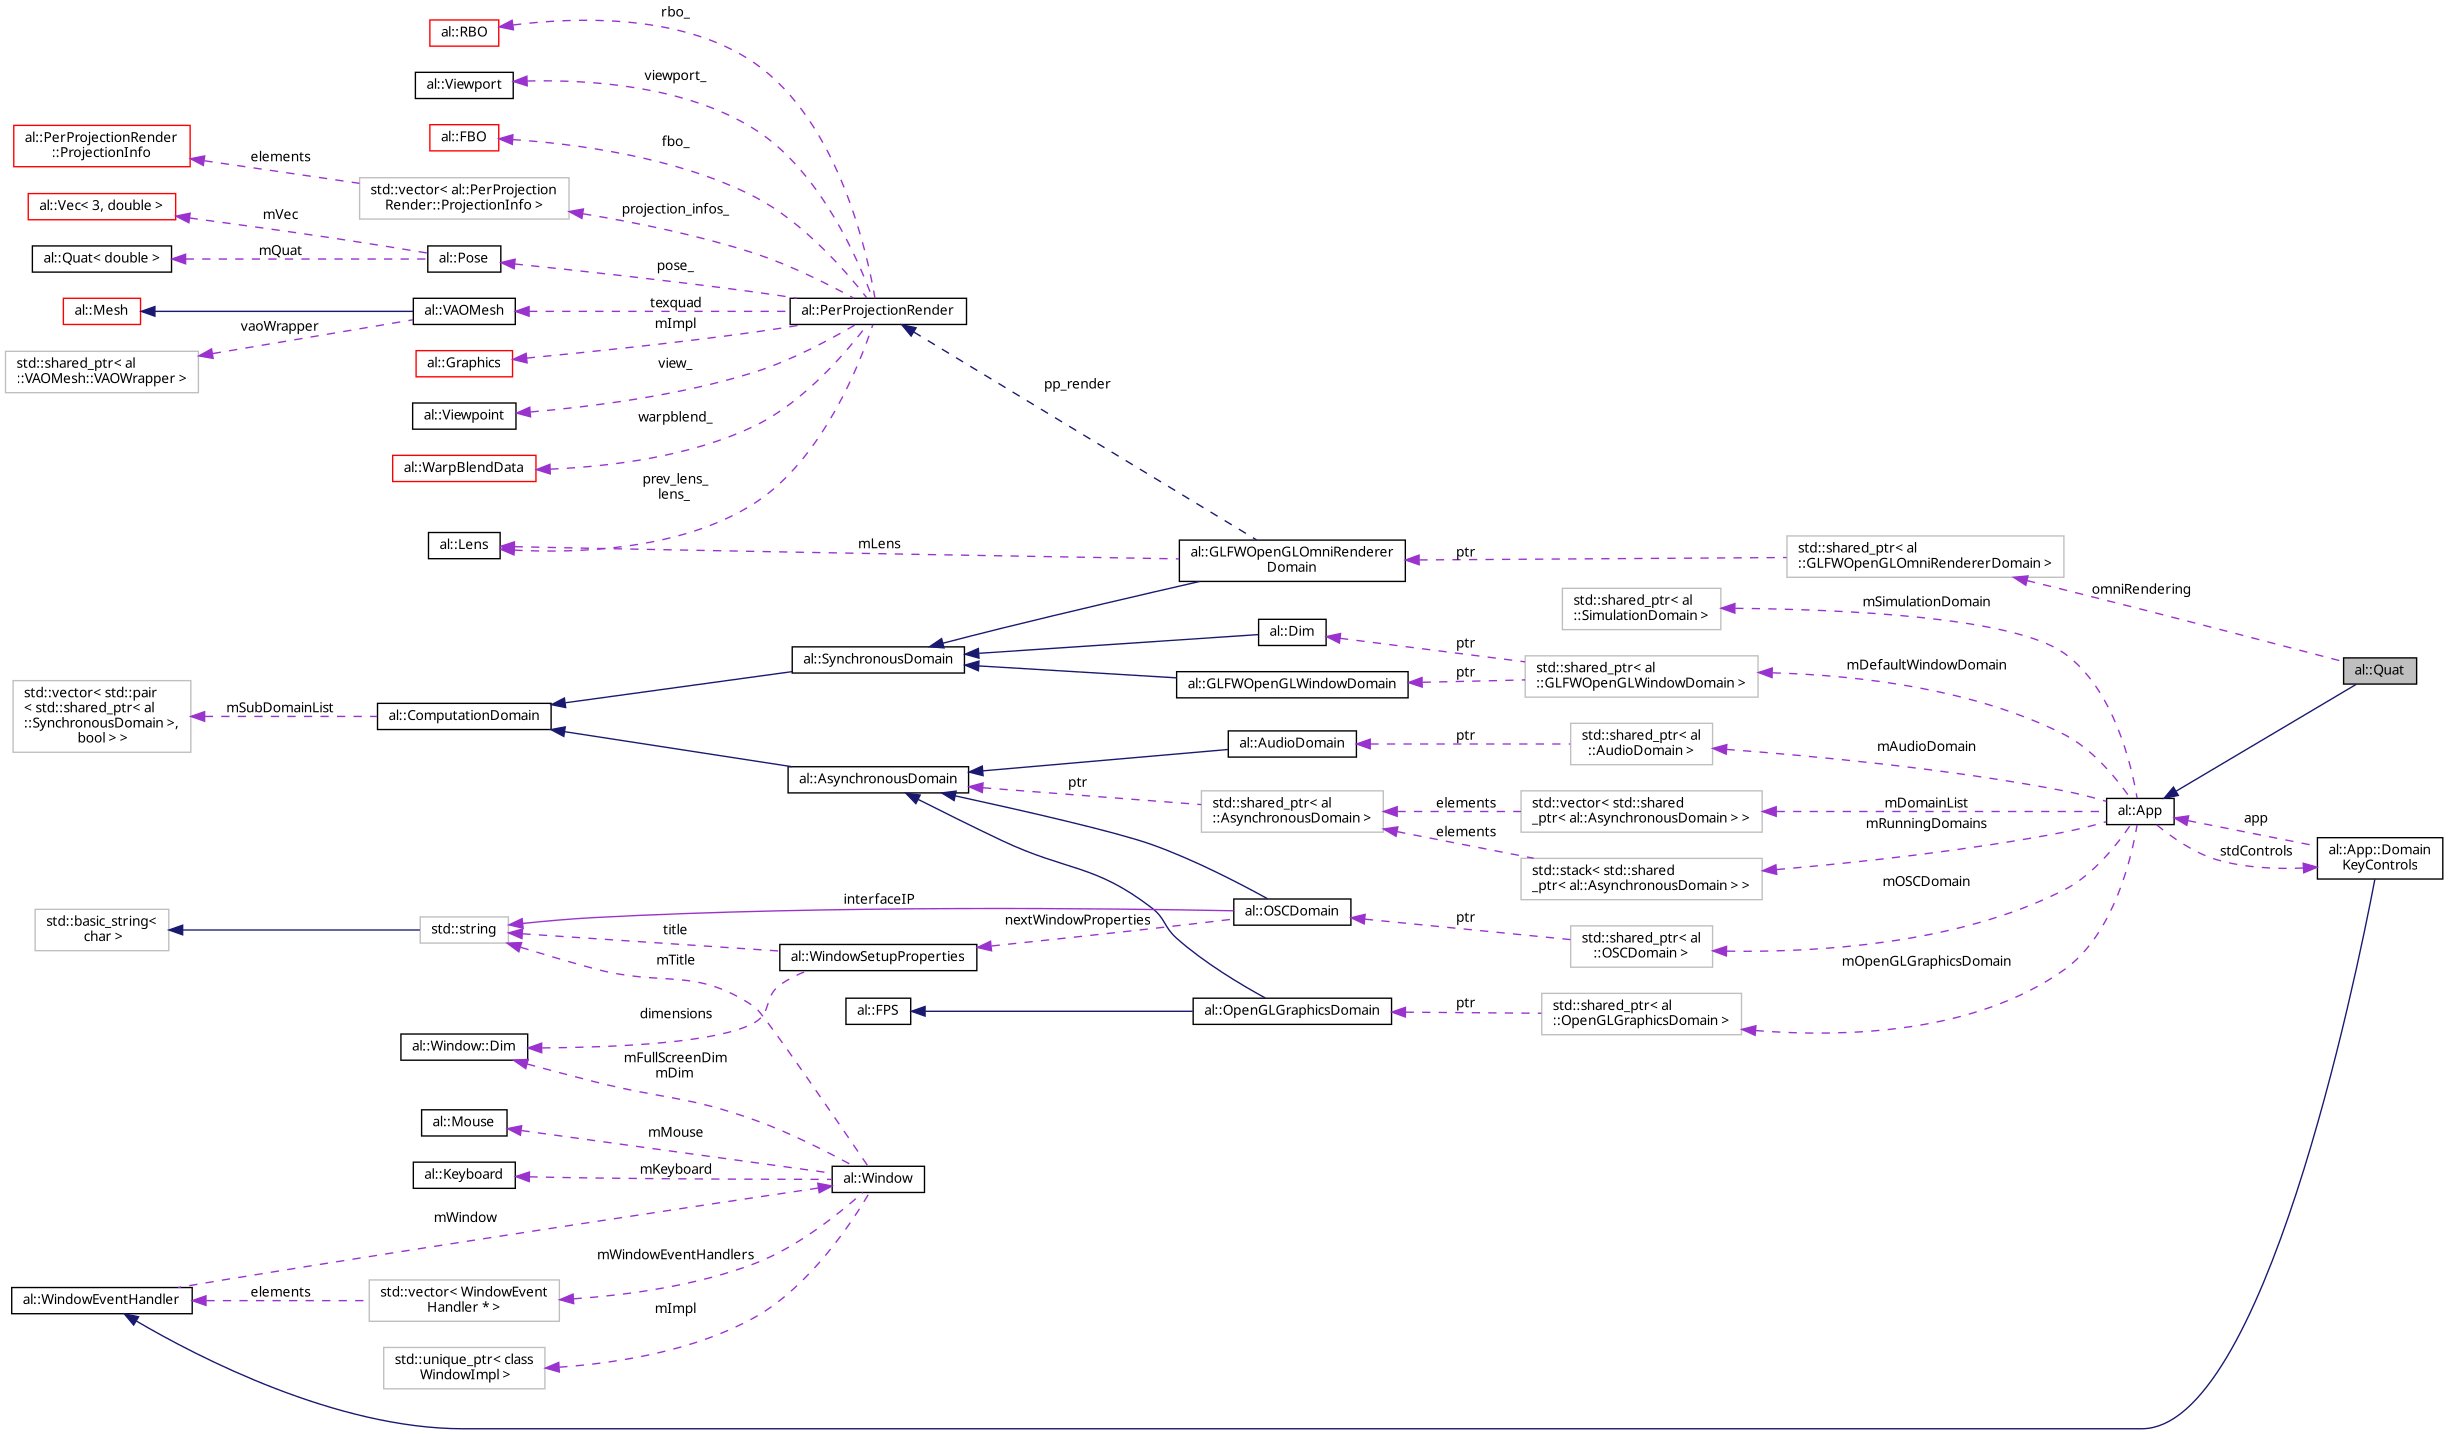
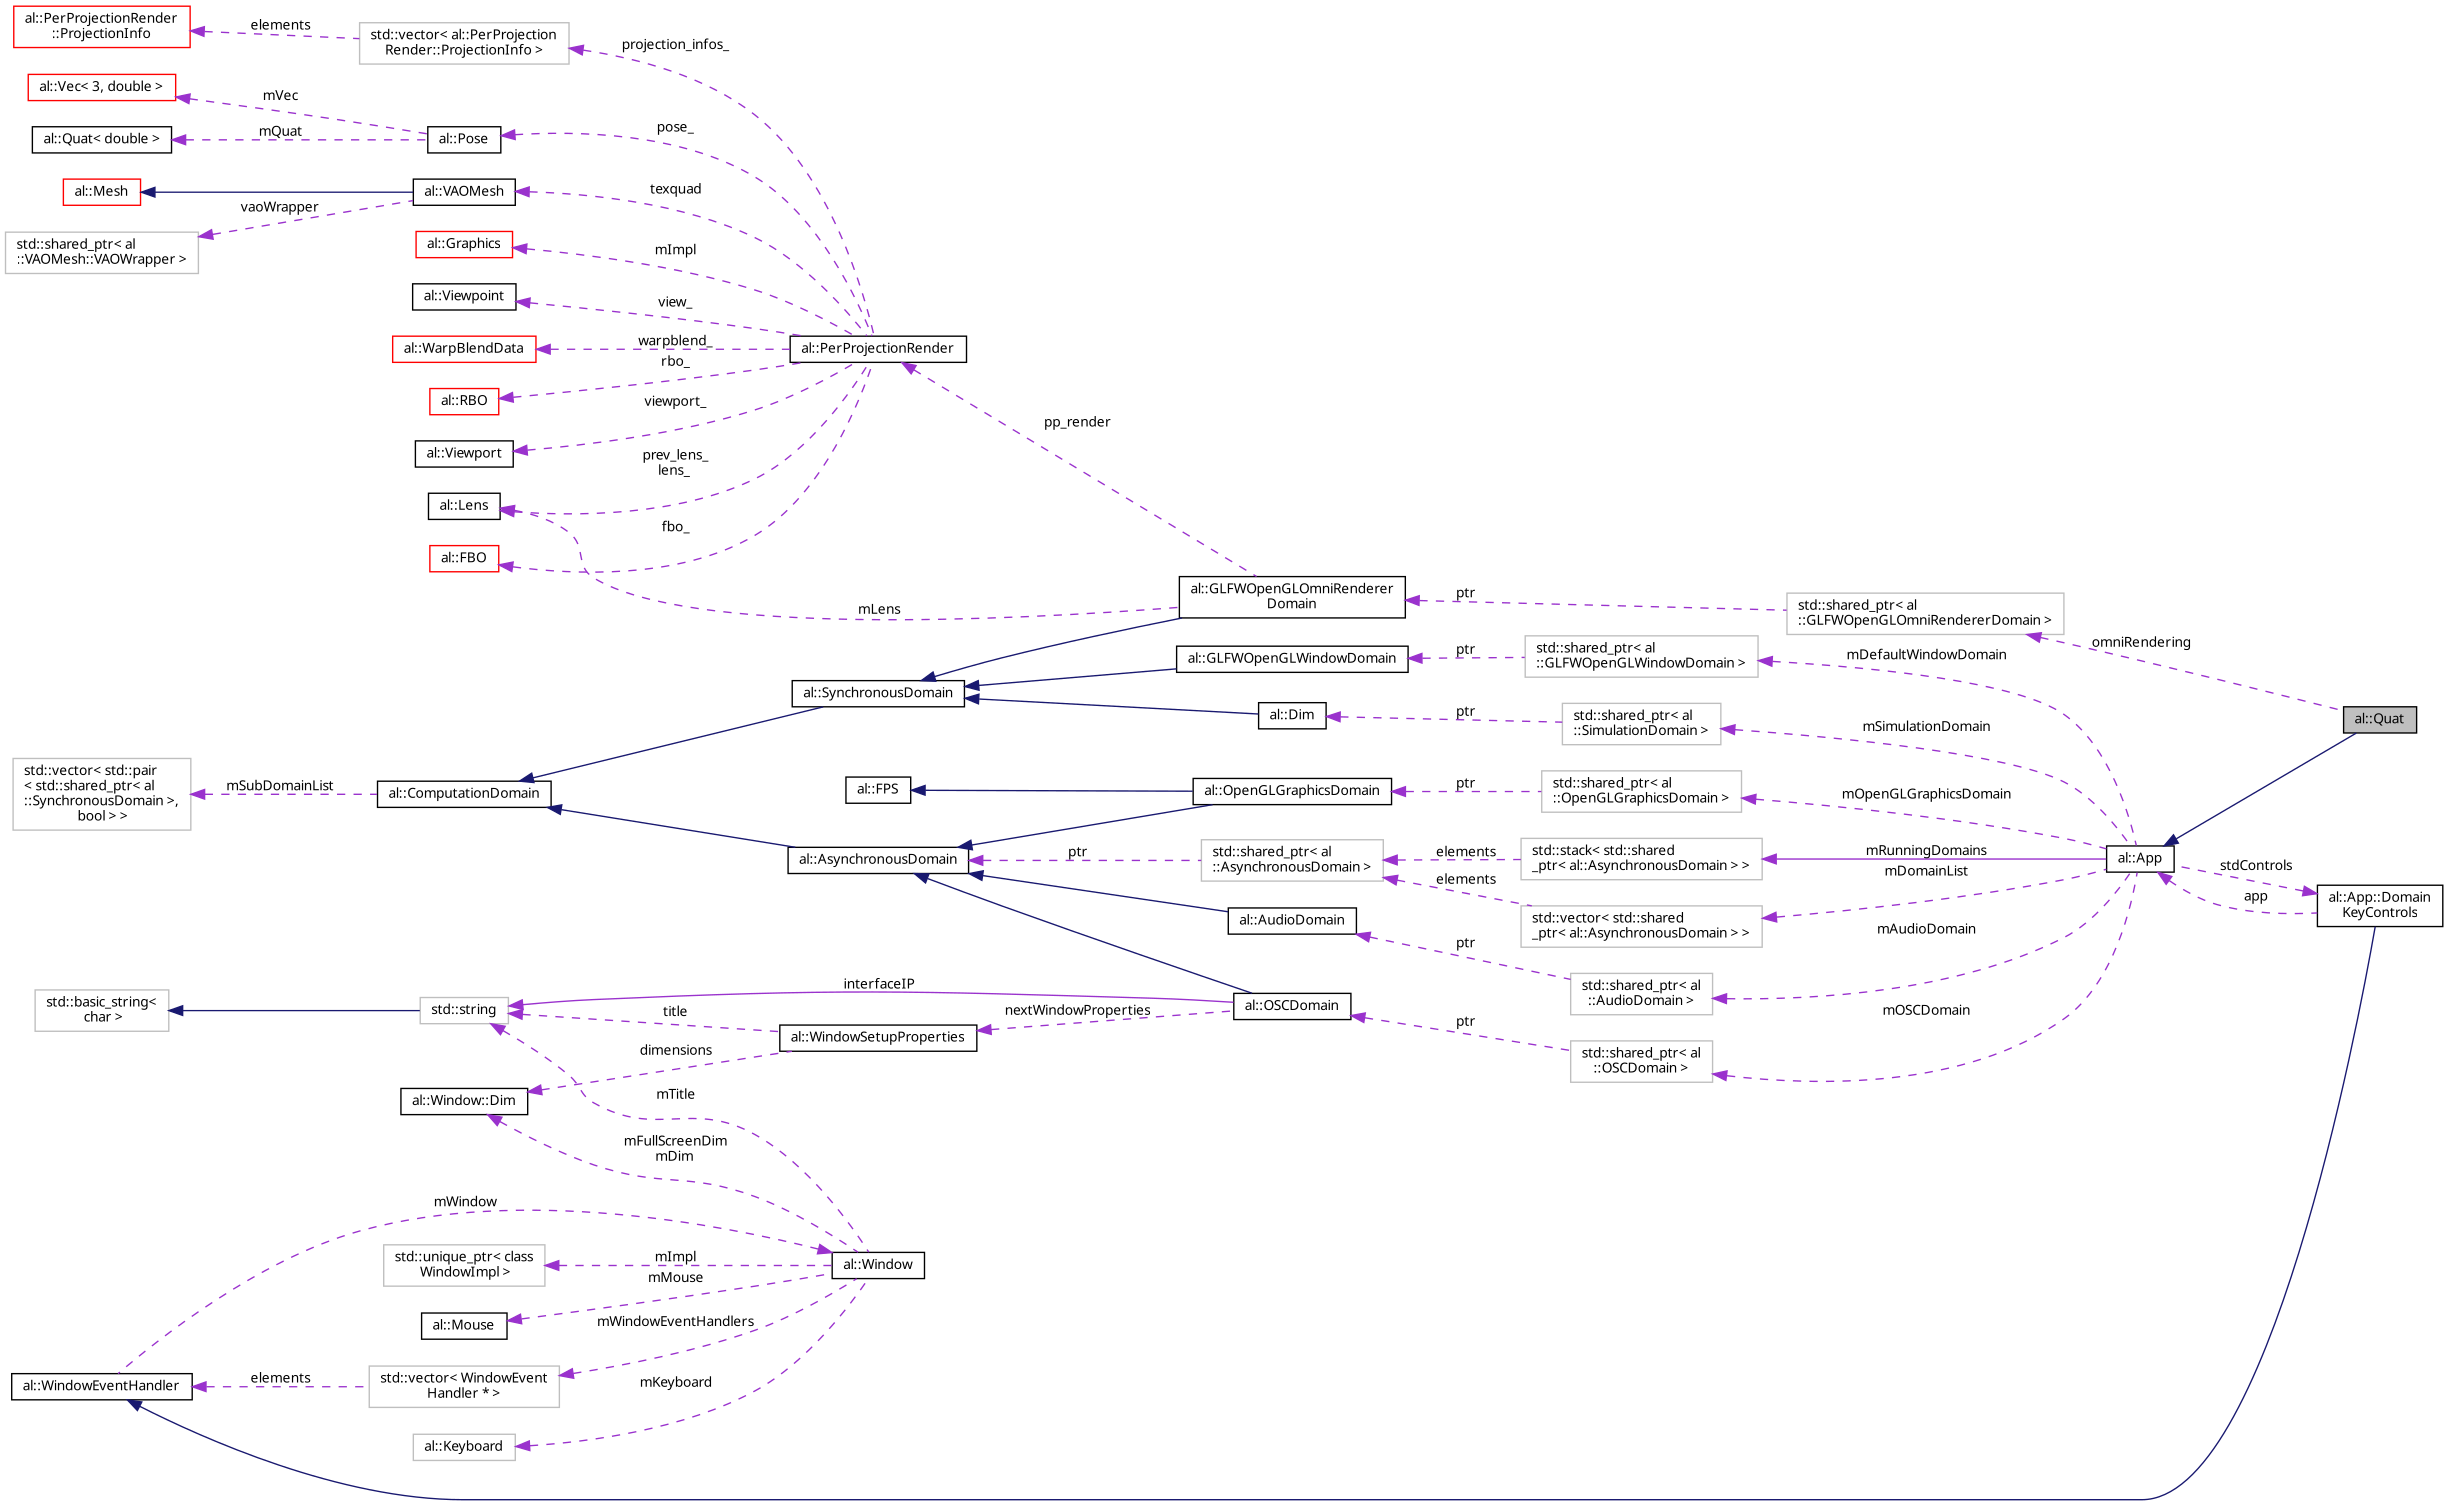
(1085, 436) -> (1085, 473)
(1433, 650) -> (1451, 720)
(1942, 852) -> (1941, 859)
(464, 1175) -> (464, 1447)
